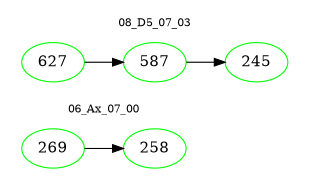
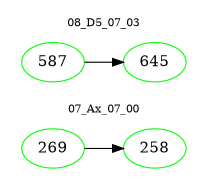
(53, 62) -> none
(257, 62) -> (155, 62)
(104, 110) -> (104, 110)
